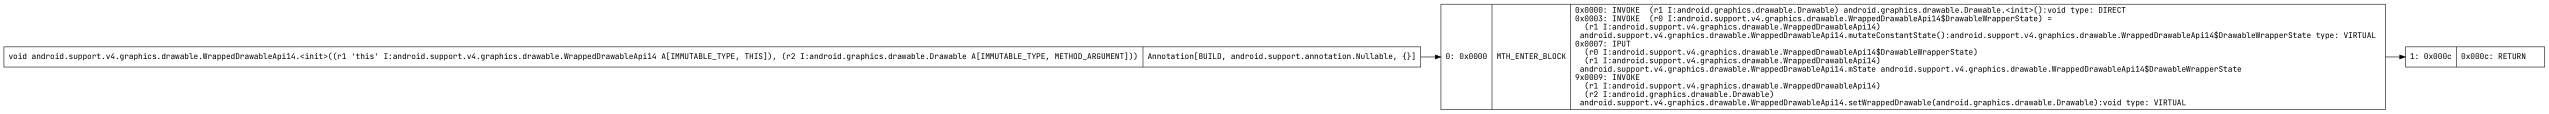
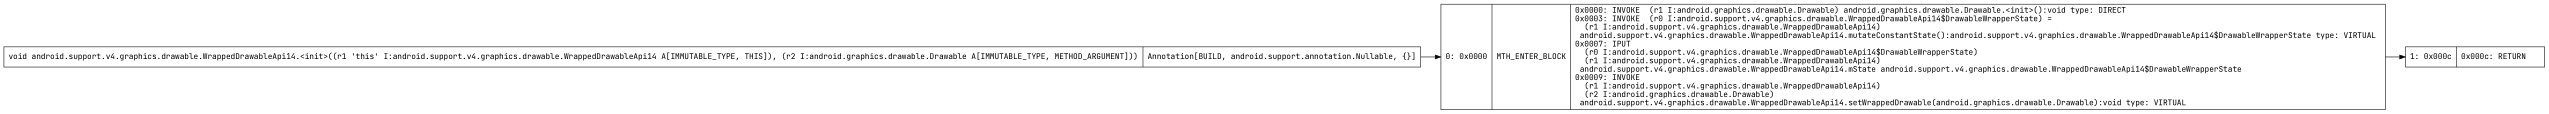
(1612, 78) -> (1612, 78)
